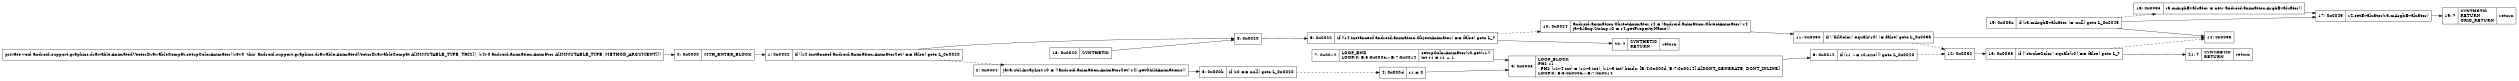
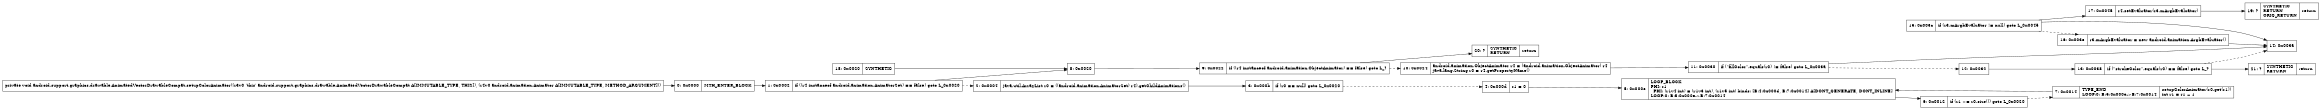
(2309, 13) -> (2246, 44)
(1354, 53) -> (2094, 90)
(1929, 54) -> (2038, 98)
